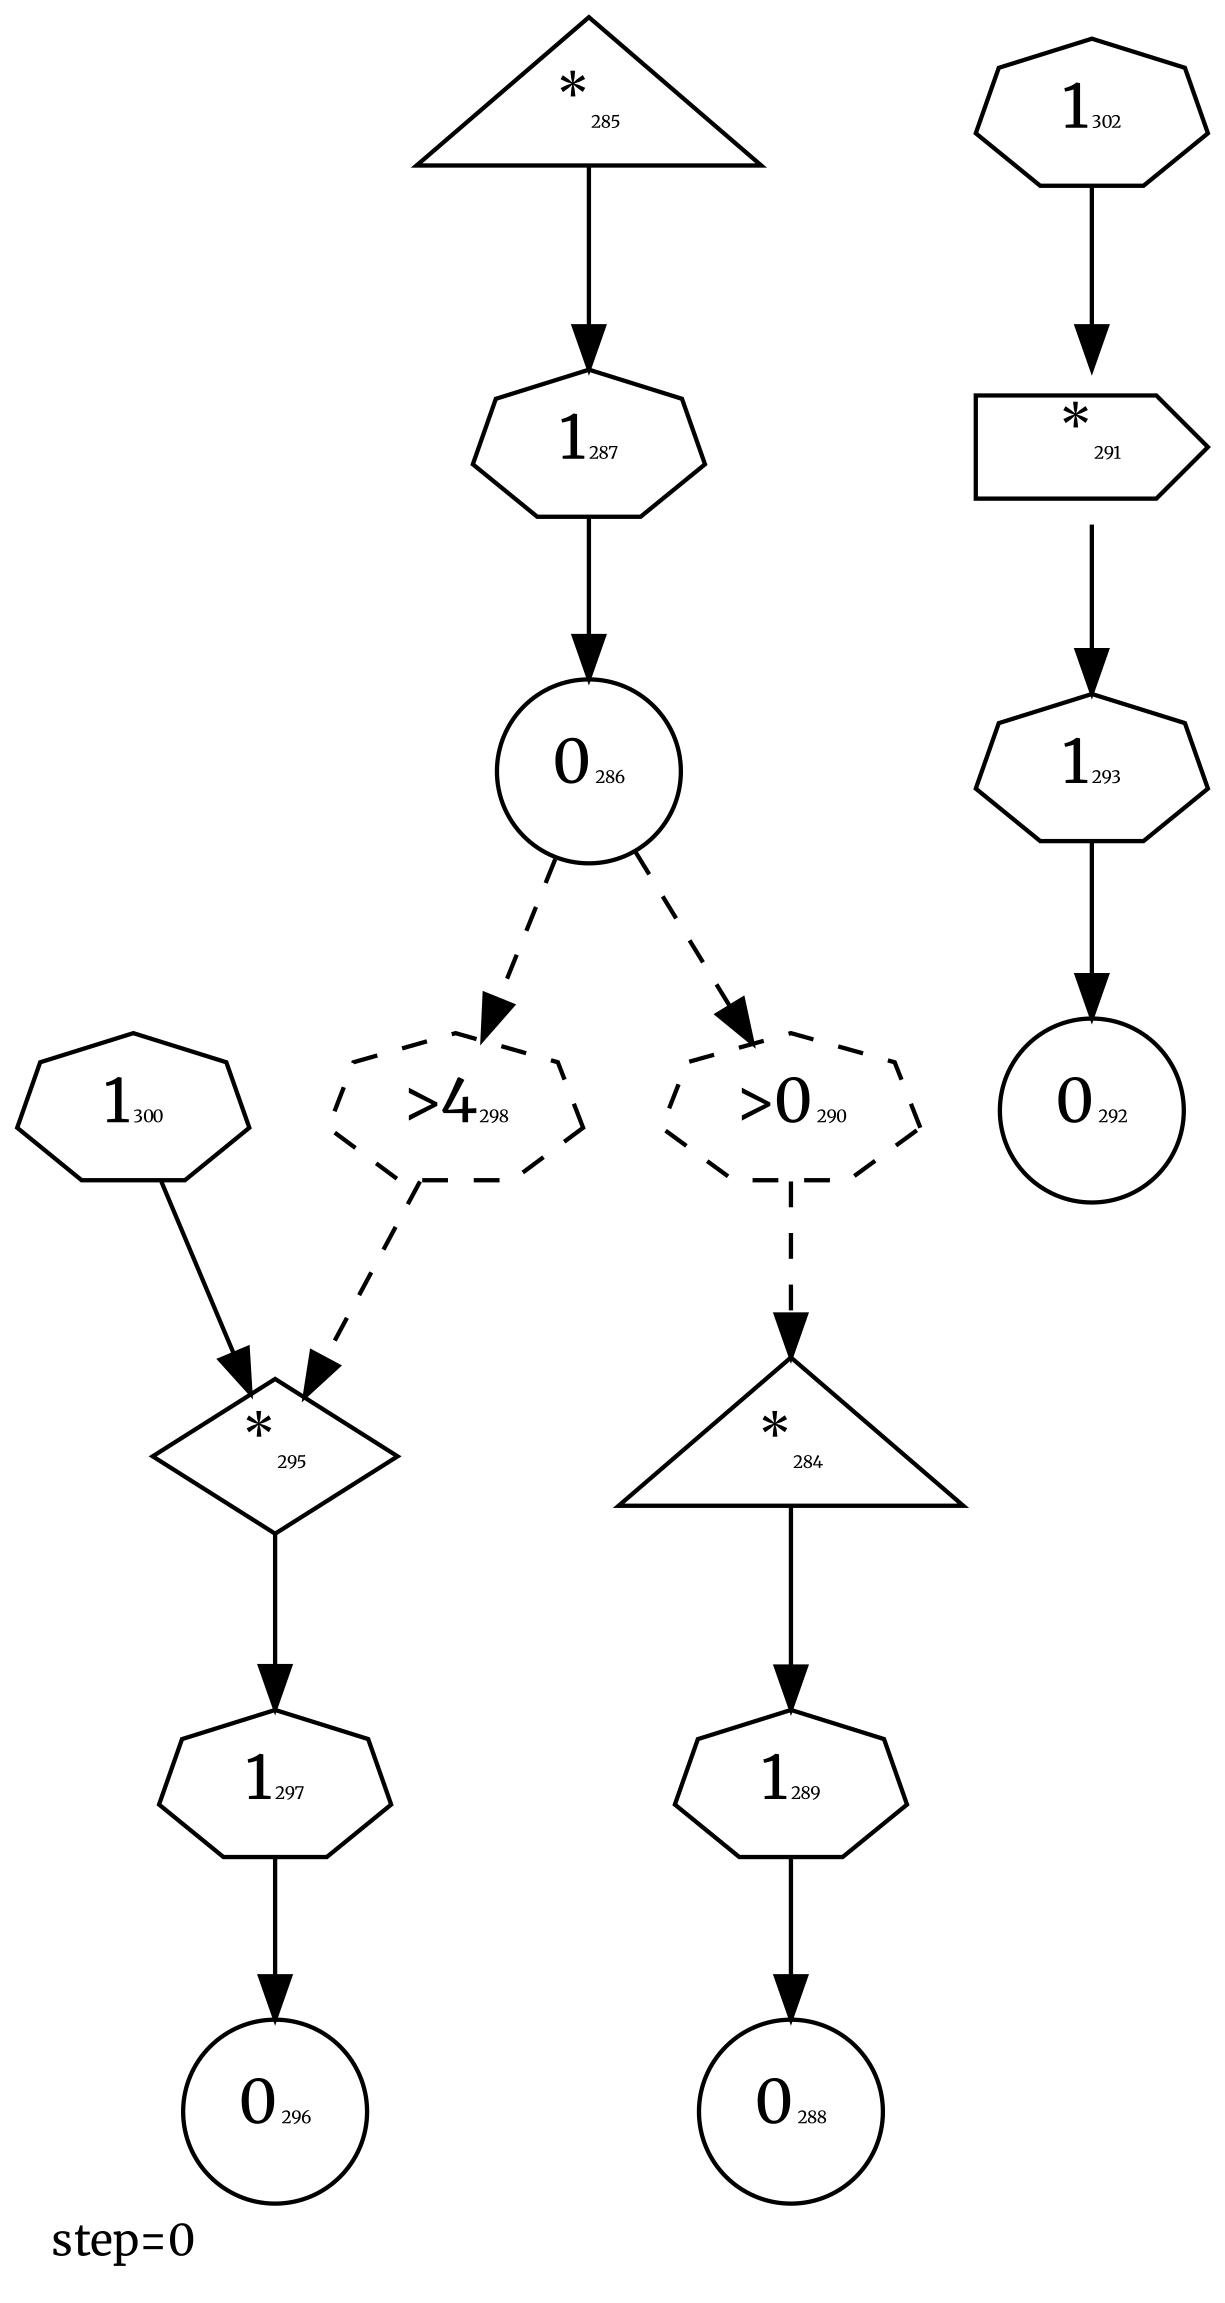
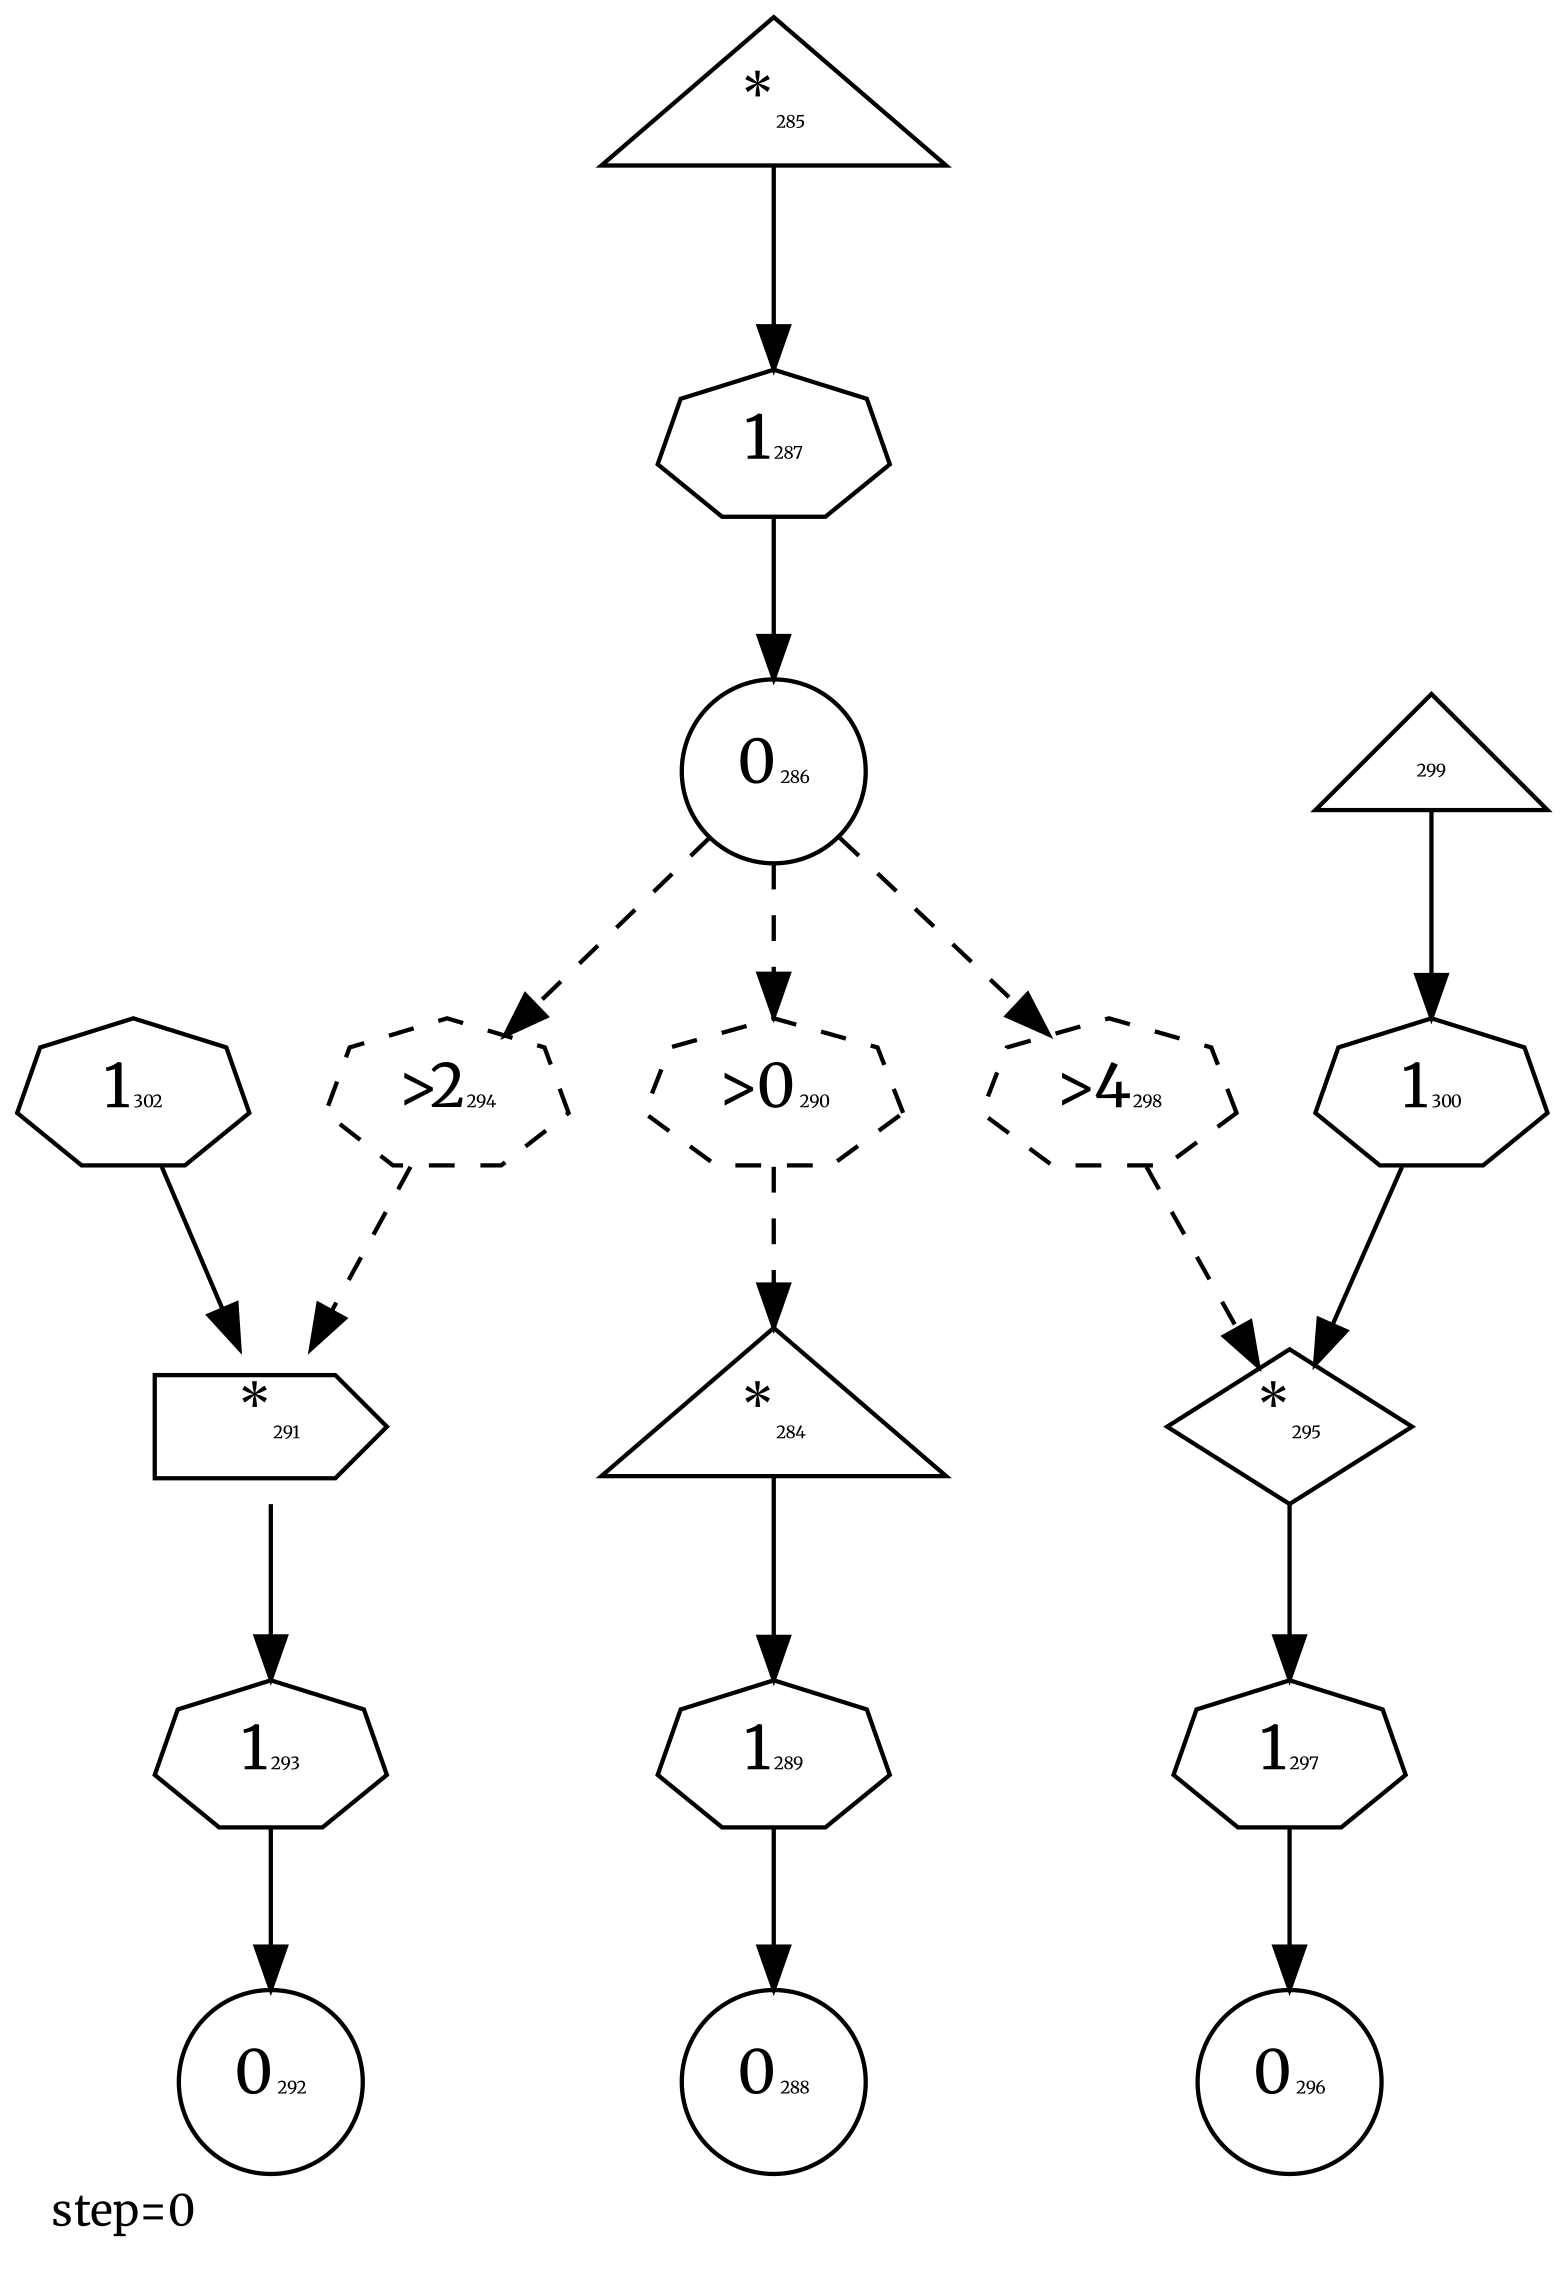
none -> (1431, 771)
none -> (447, 1096)
